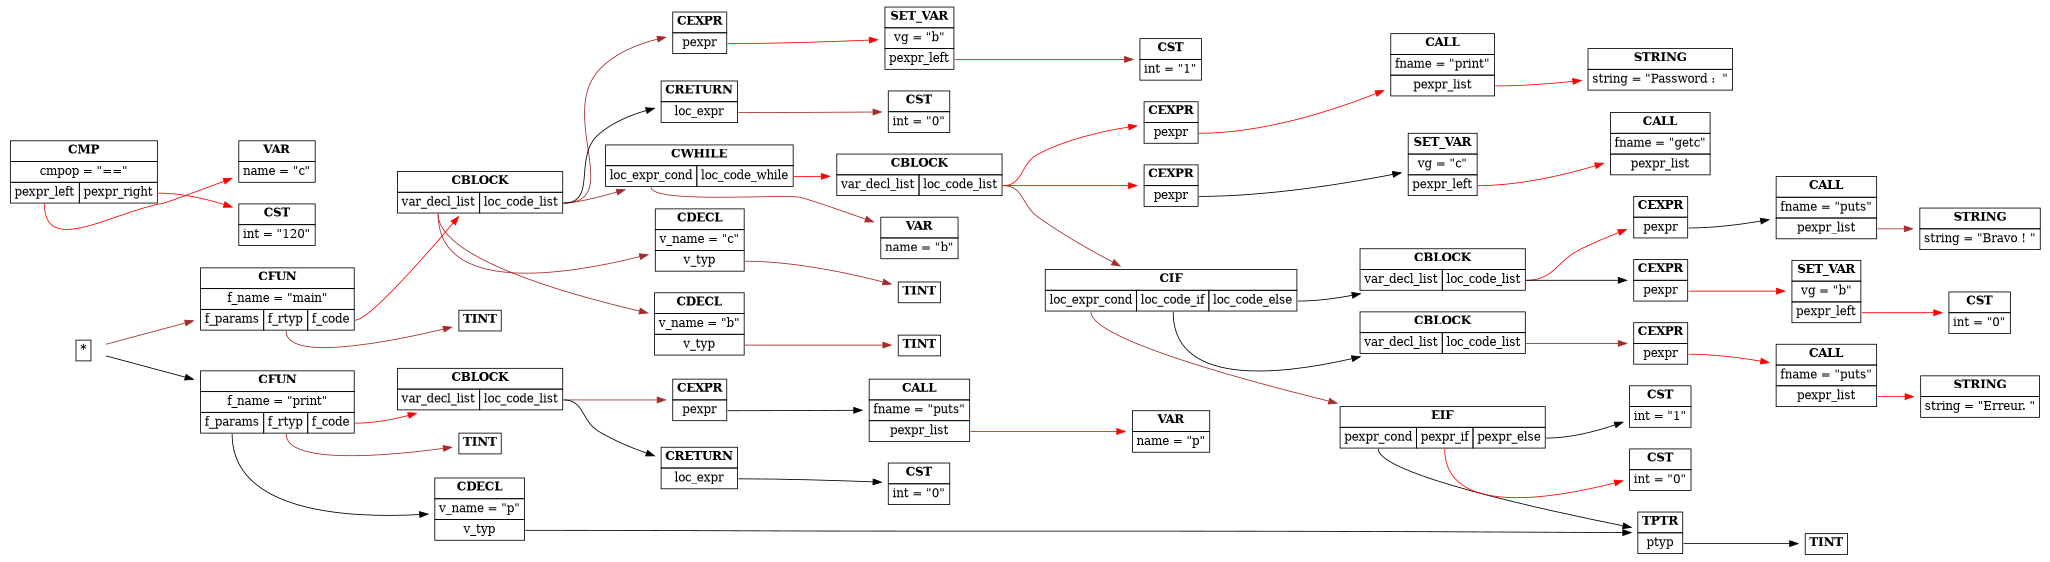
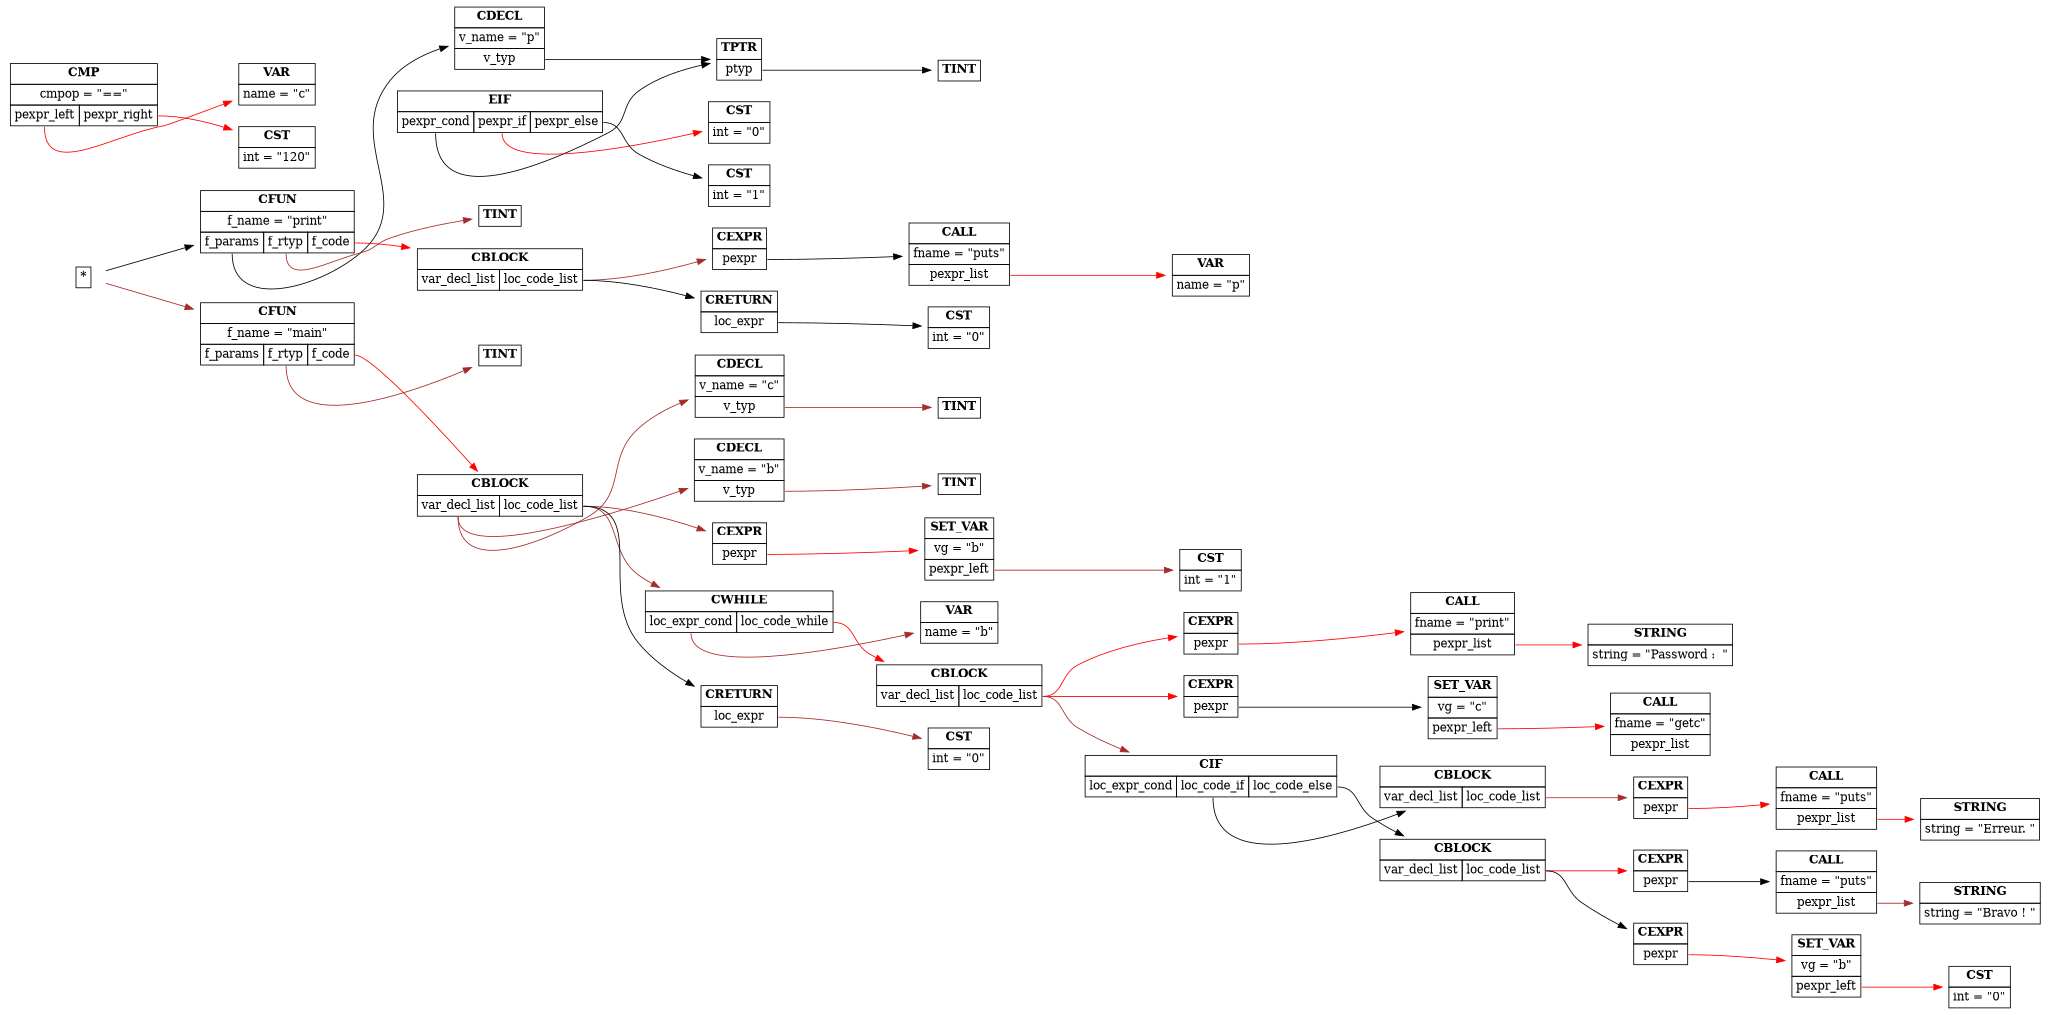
(1204, 367) -> none
